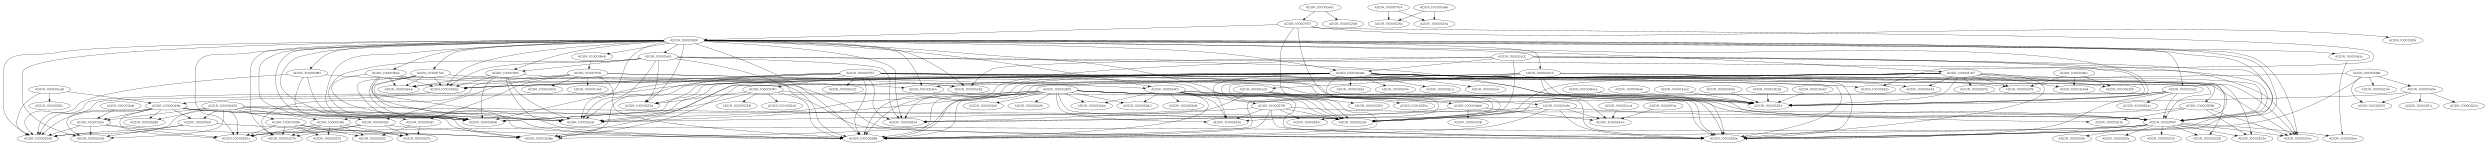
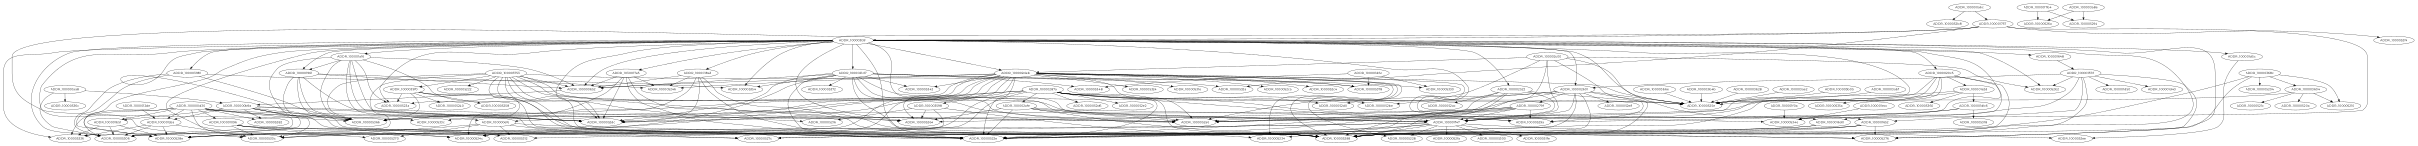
(1629, 90) -> (1701, 90)
(1192, 116) -> none
